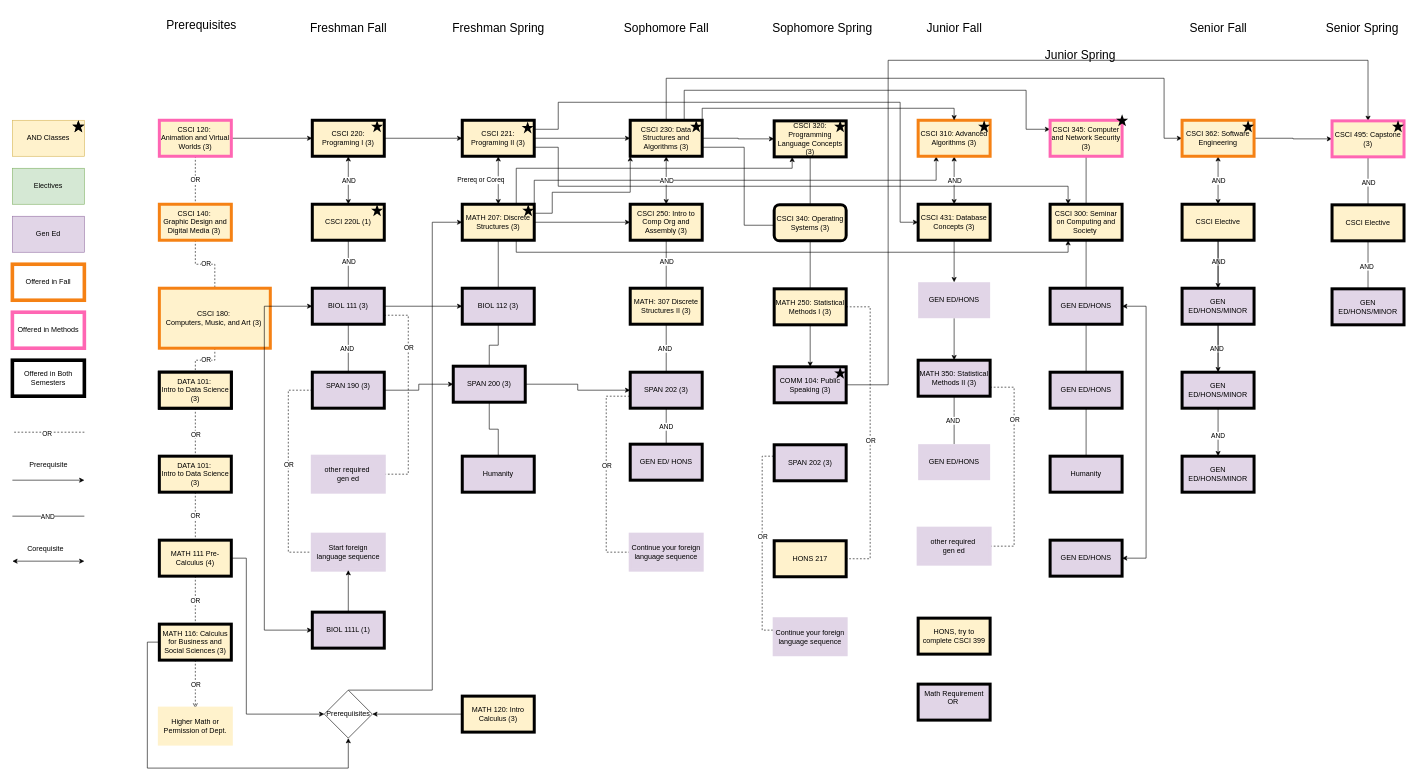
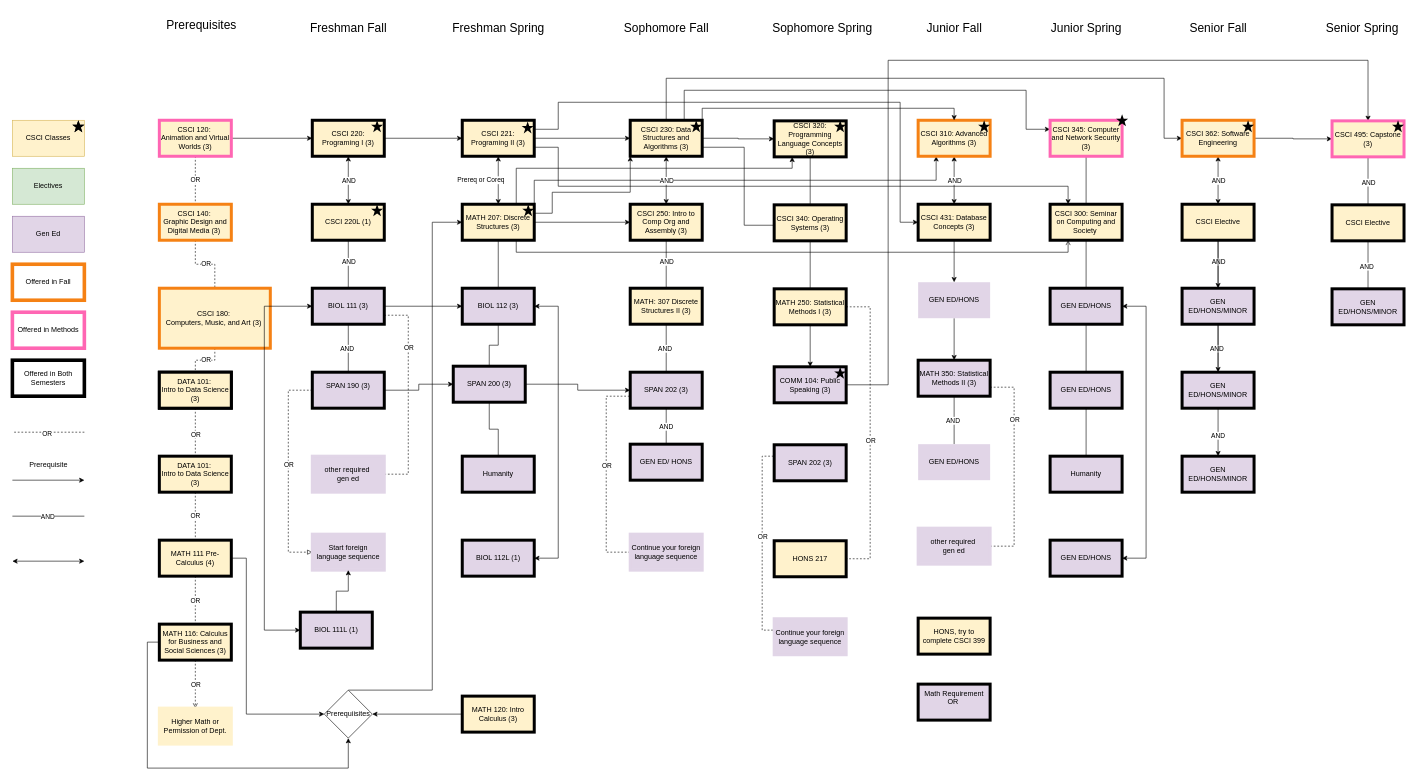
(1080, 54) -> (1086, 27)
(48, 138) -> (48, 138)
(810, 223) -> (810, 223)
(1068, 245) -> (1068, 244)
none -> (539, 306)
(45, 549) -> none
(308, 552) -> (306, 552)
none -> (498, 558)
(348, 630) -> (336, 630)
